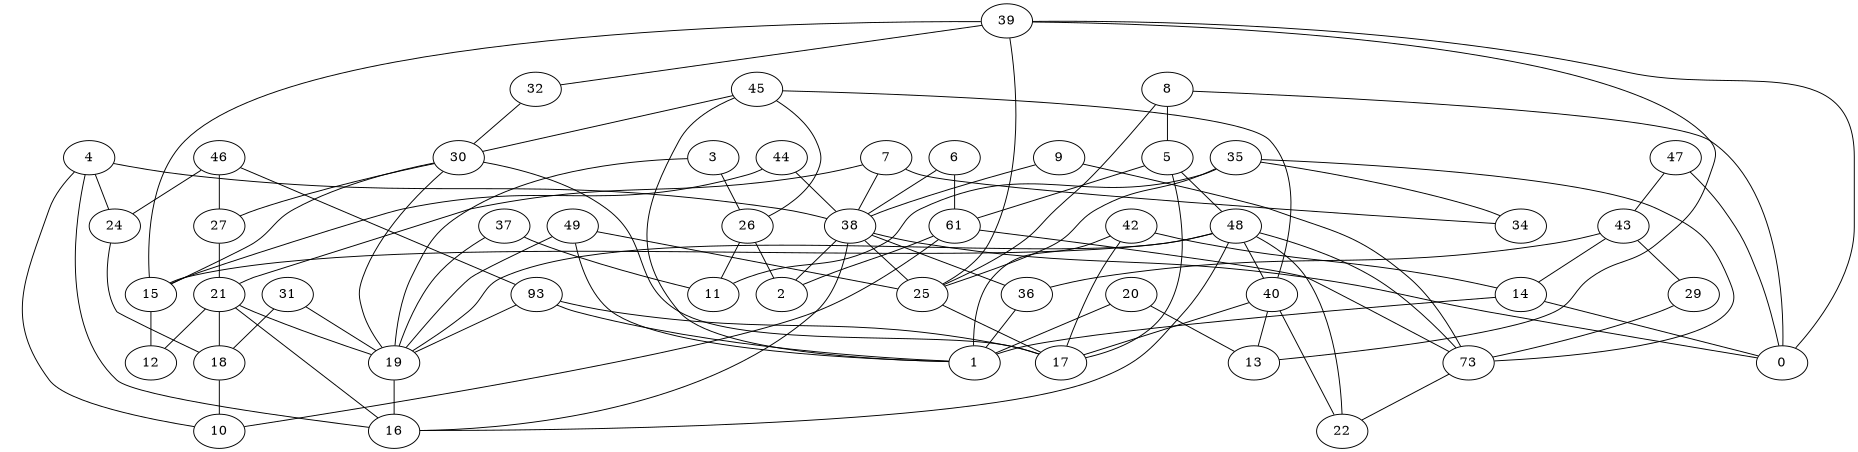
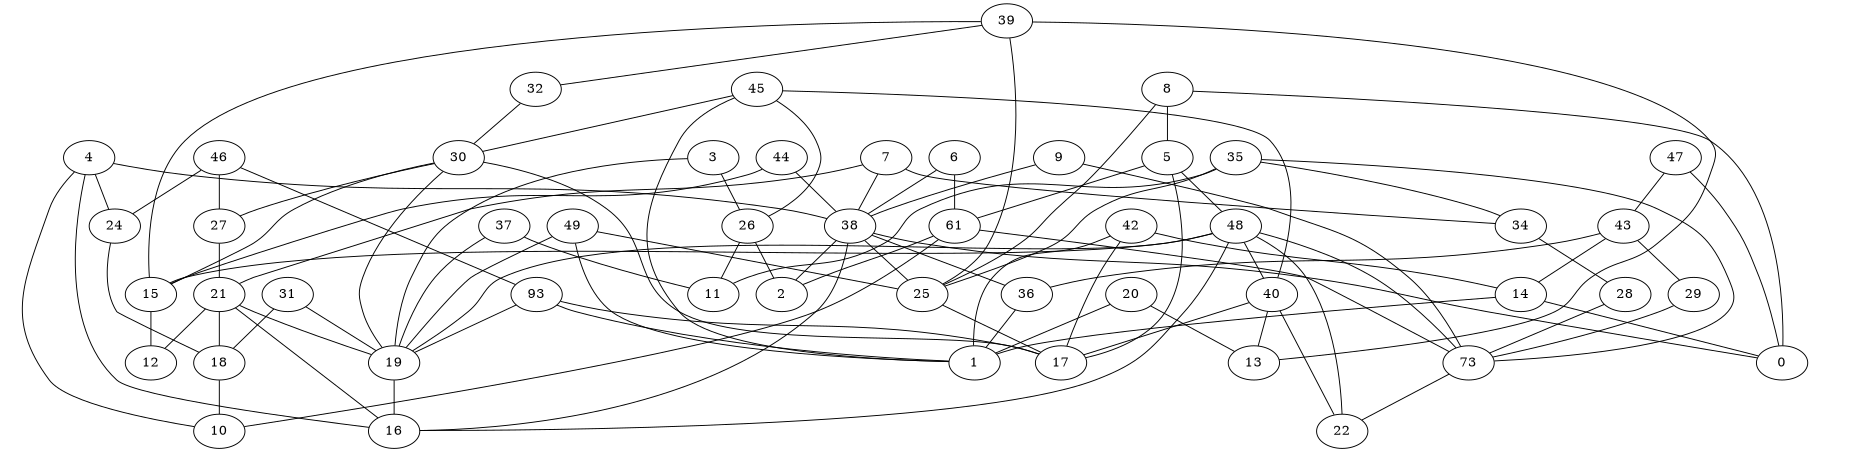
(1569, 61) -> none
none -> (1625, 294)
